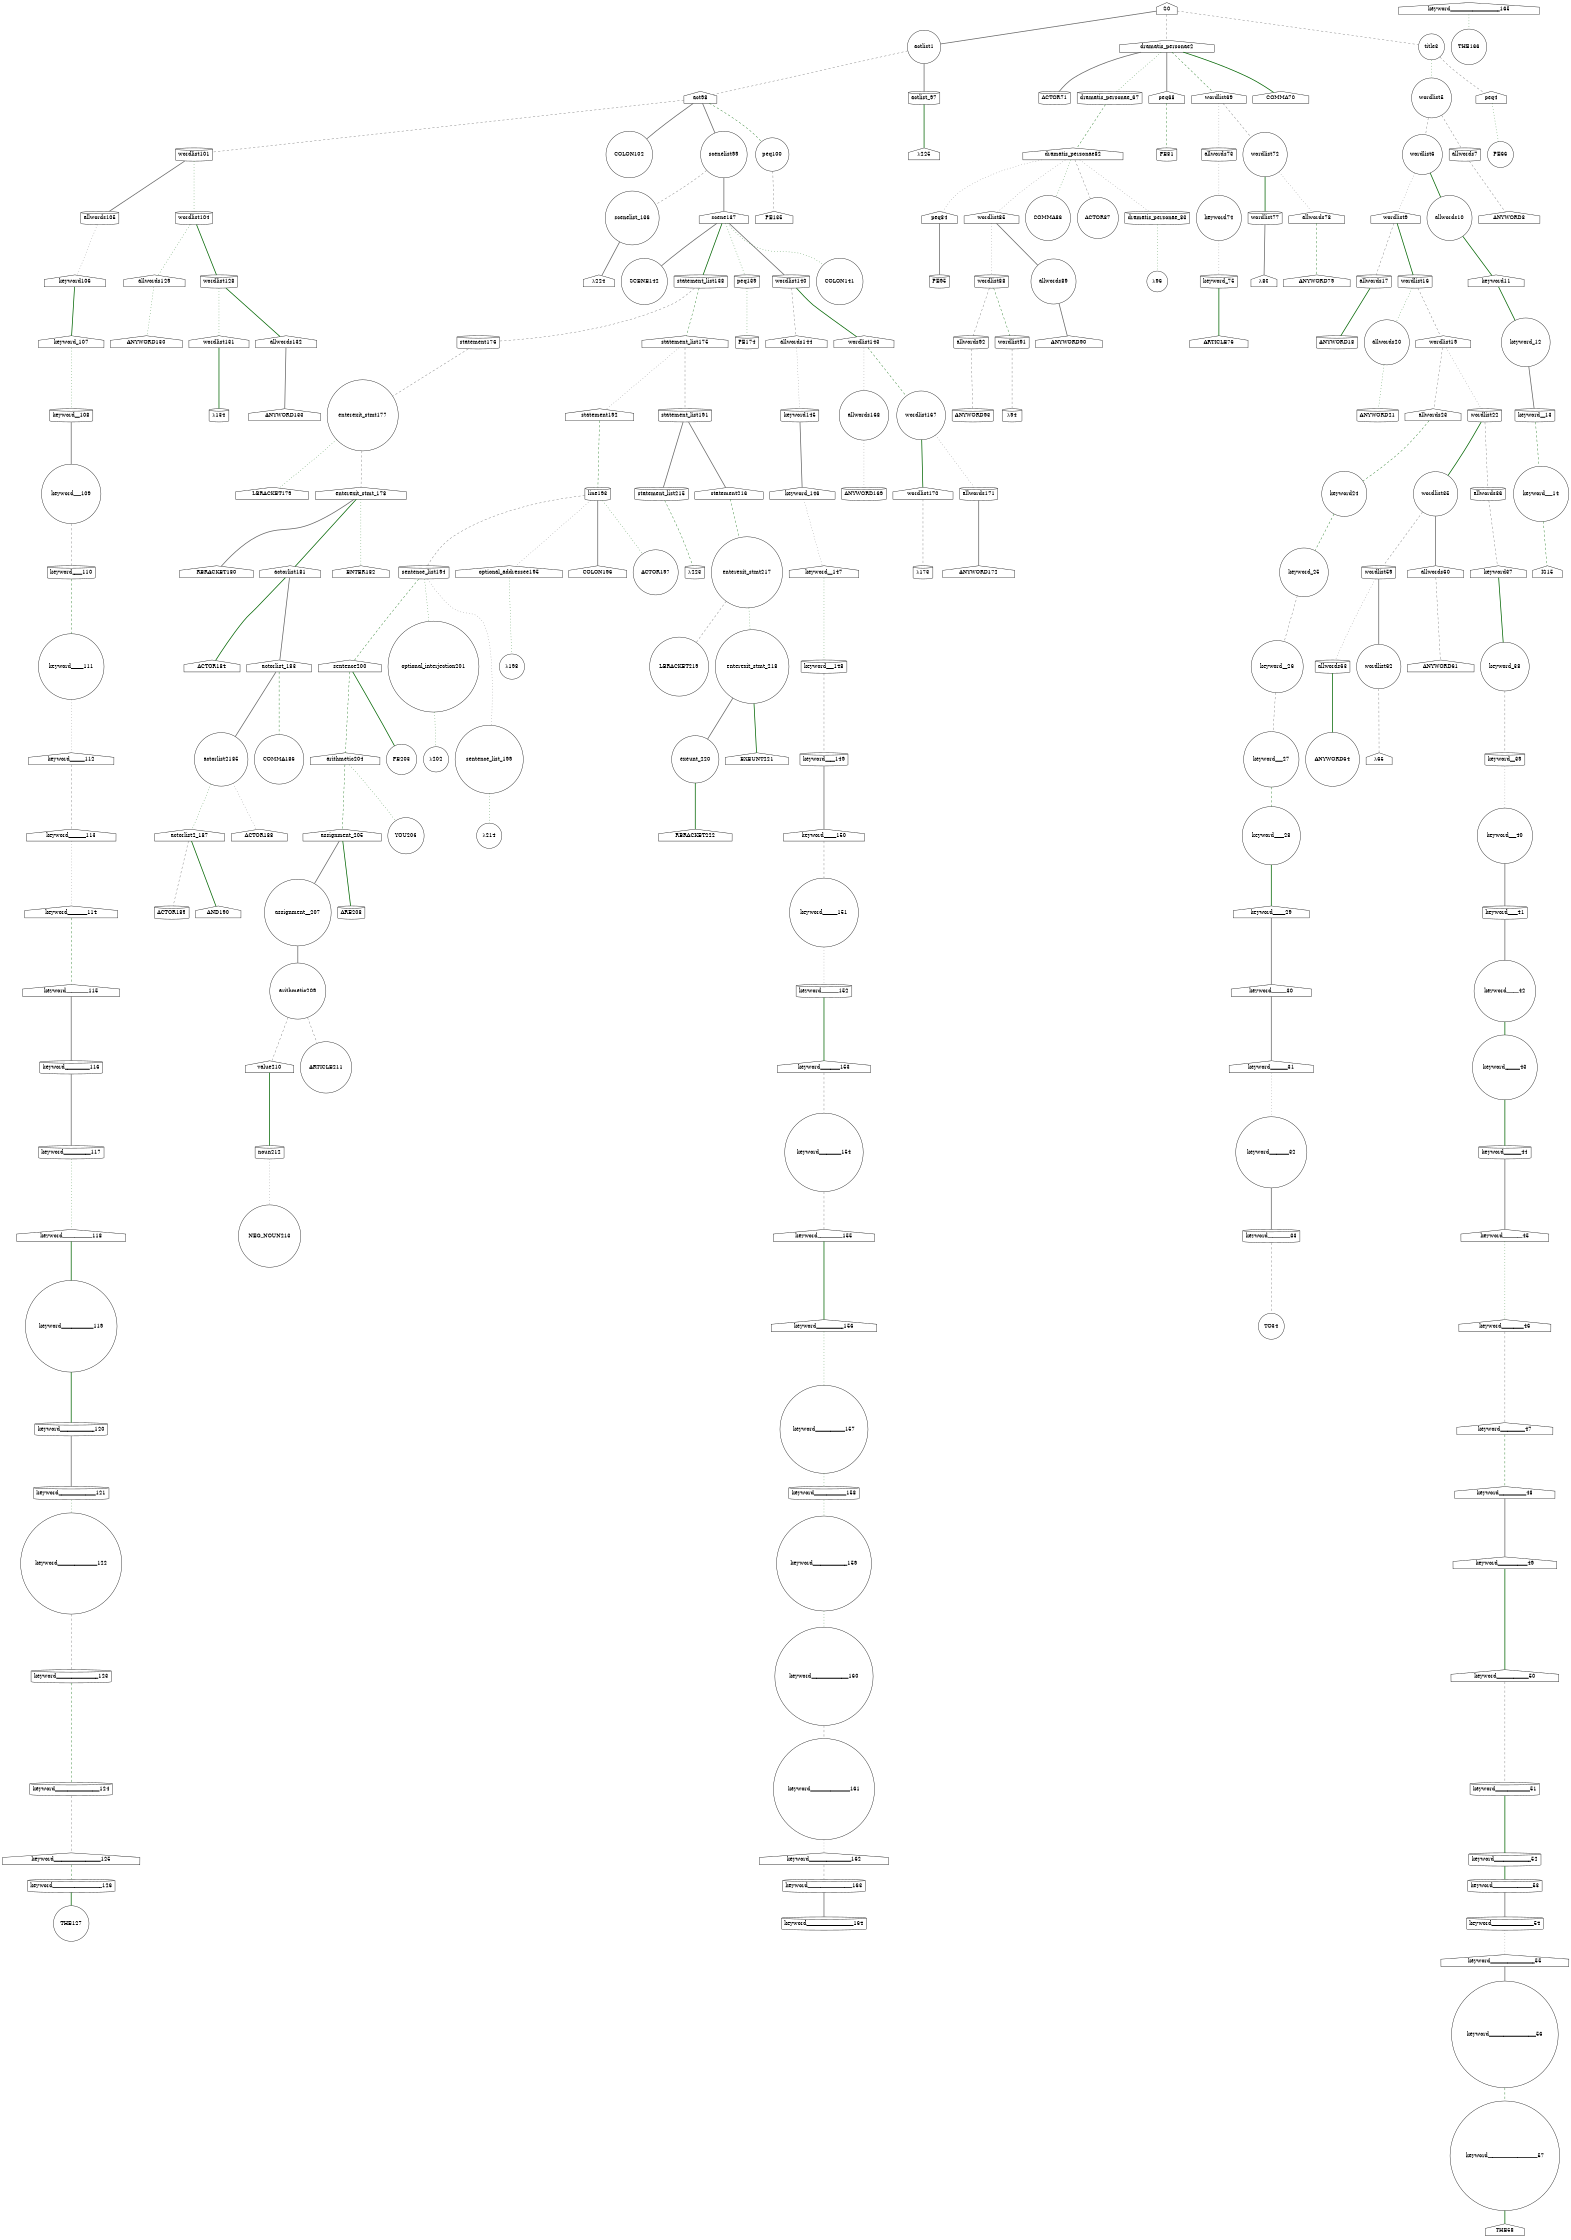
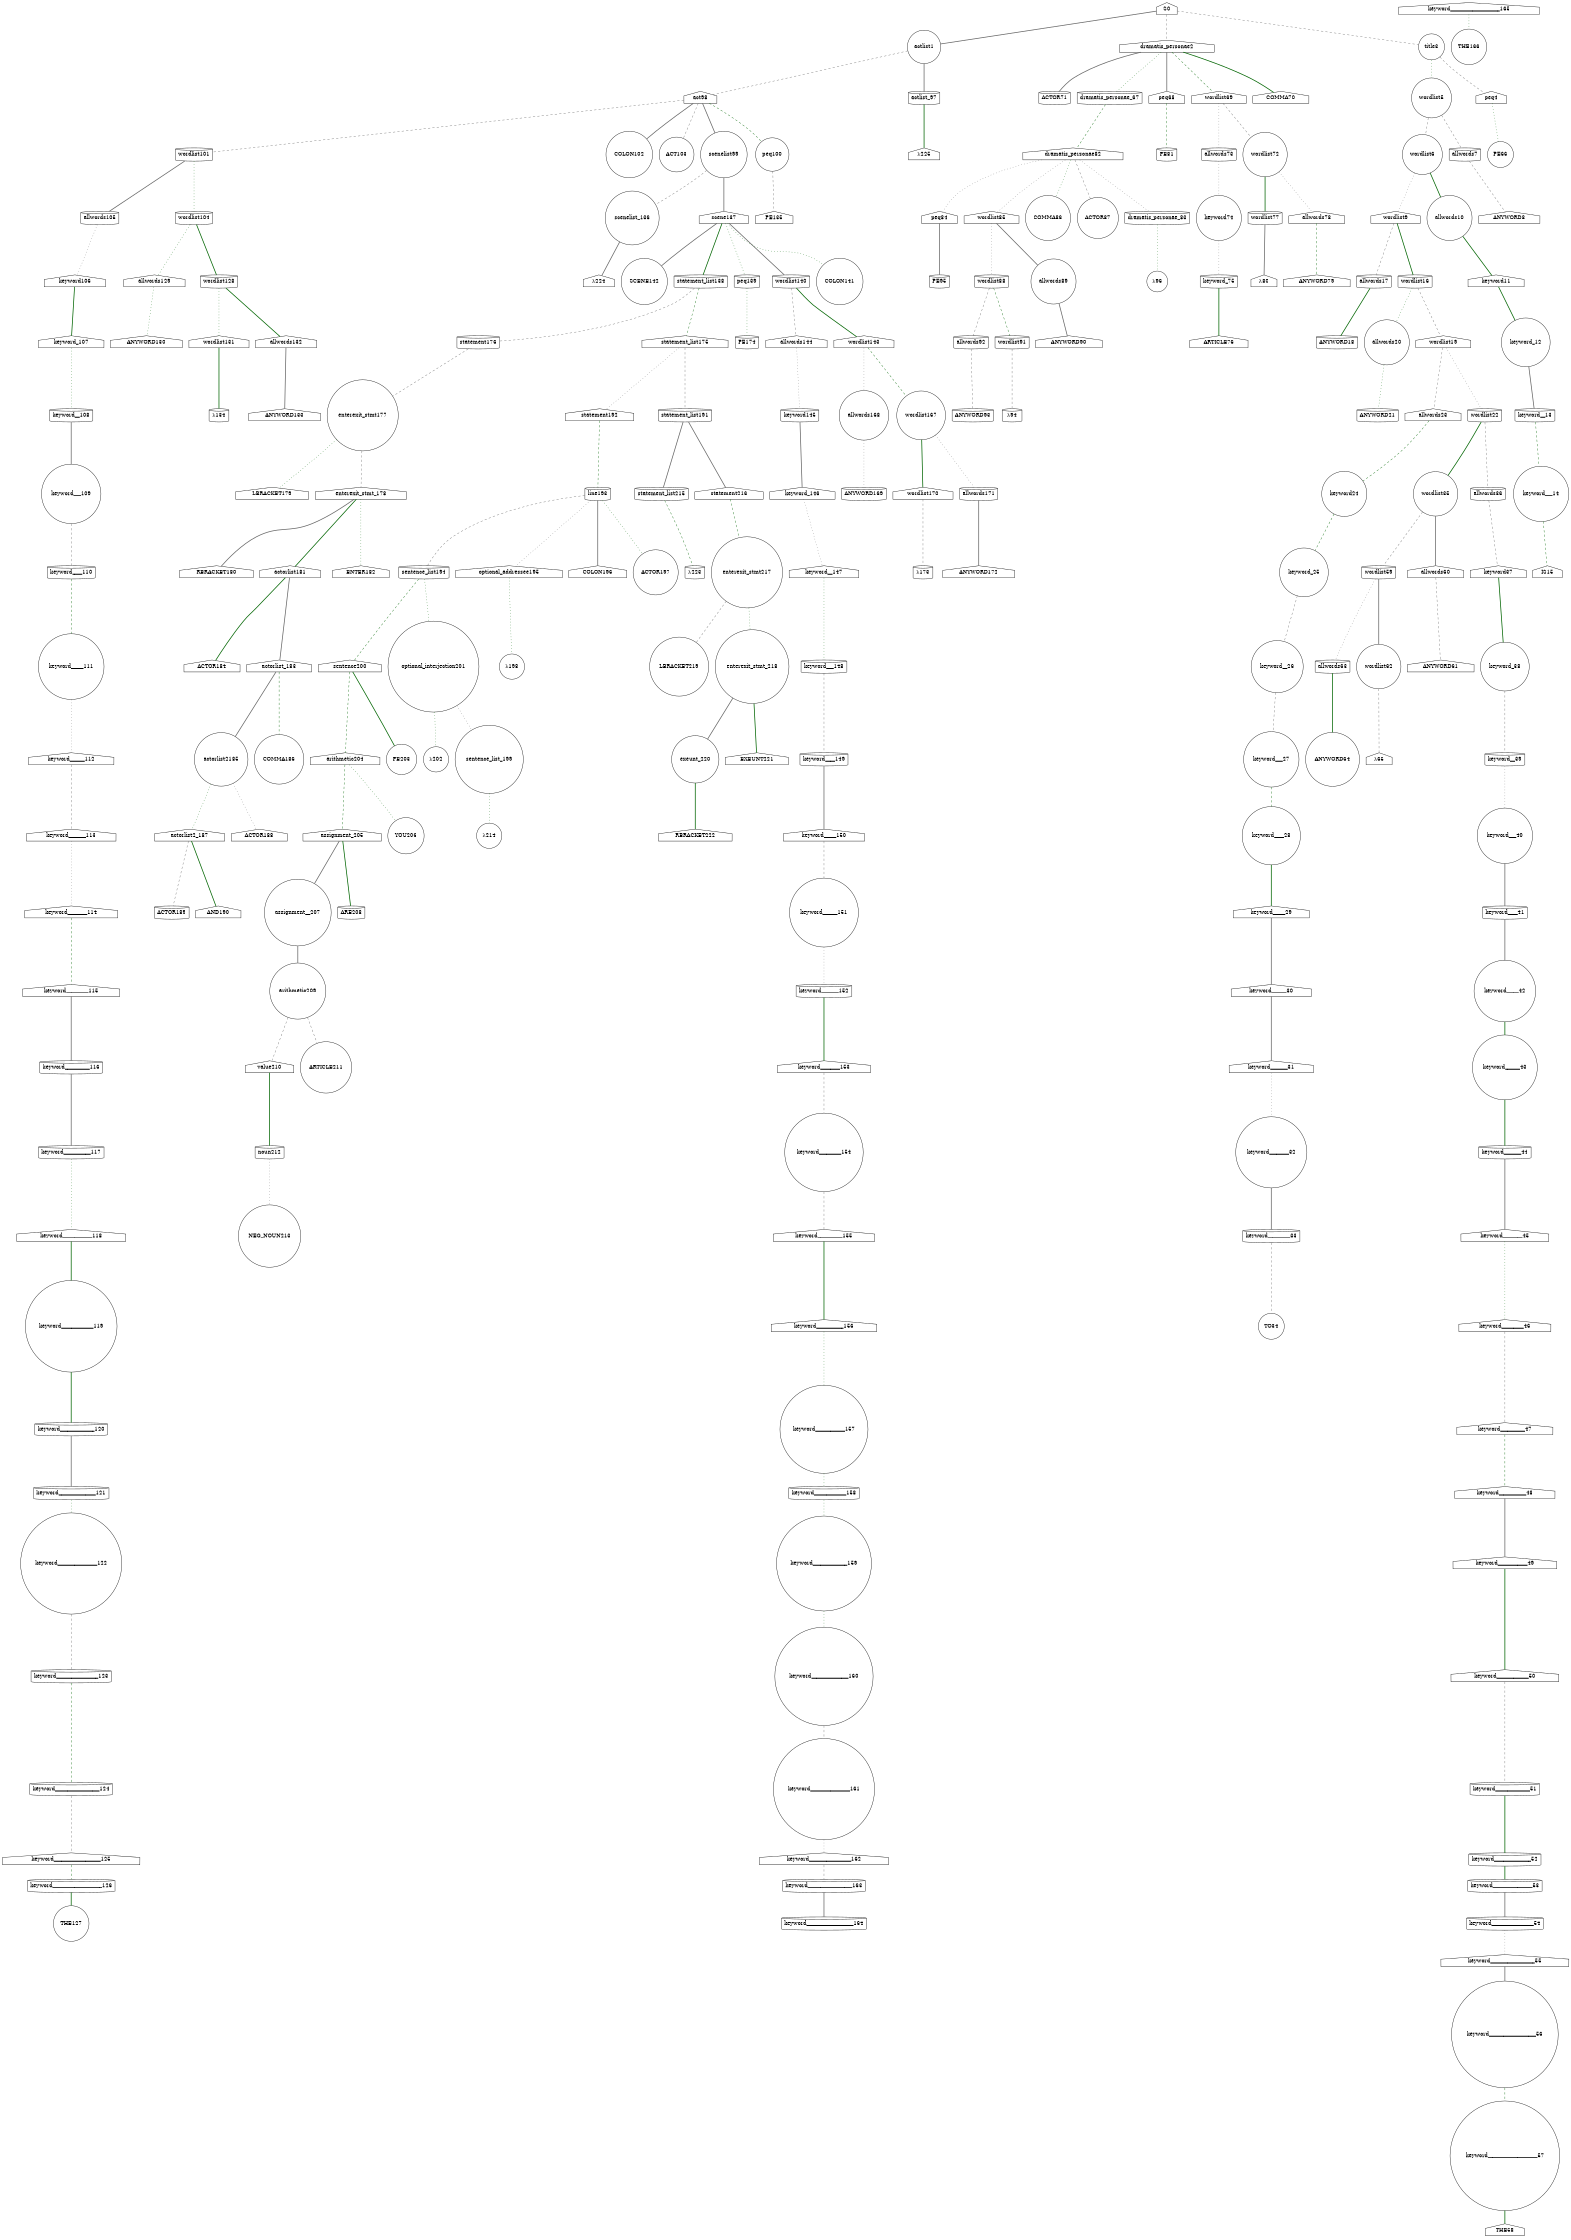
none -> (677, 155)
(488, 637) -> (464, 718)
